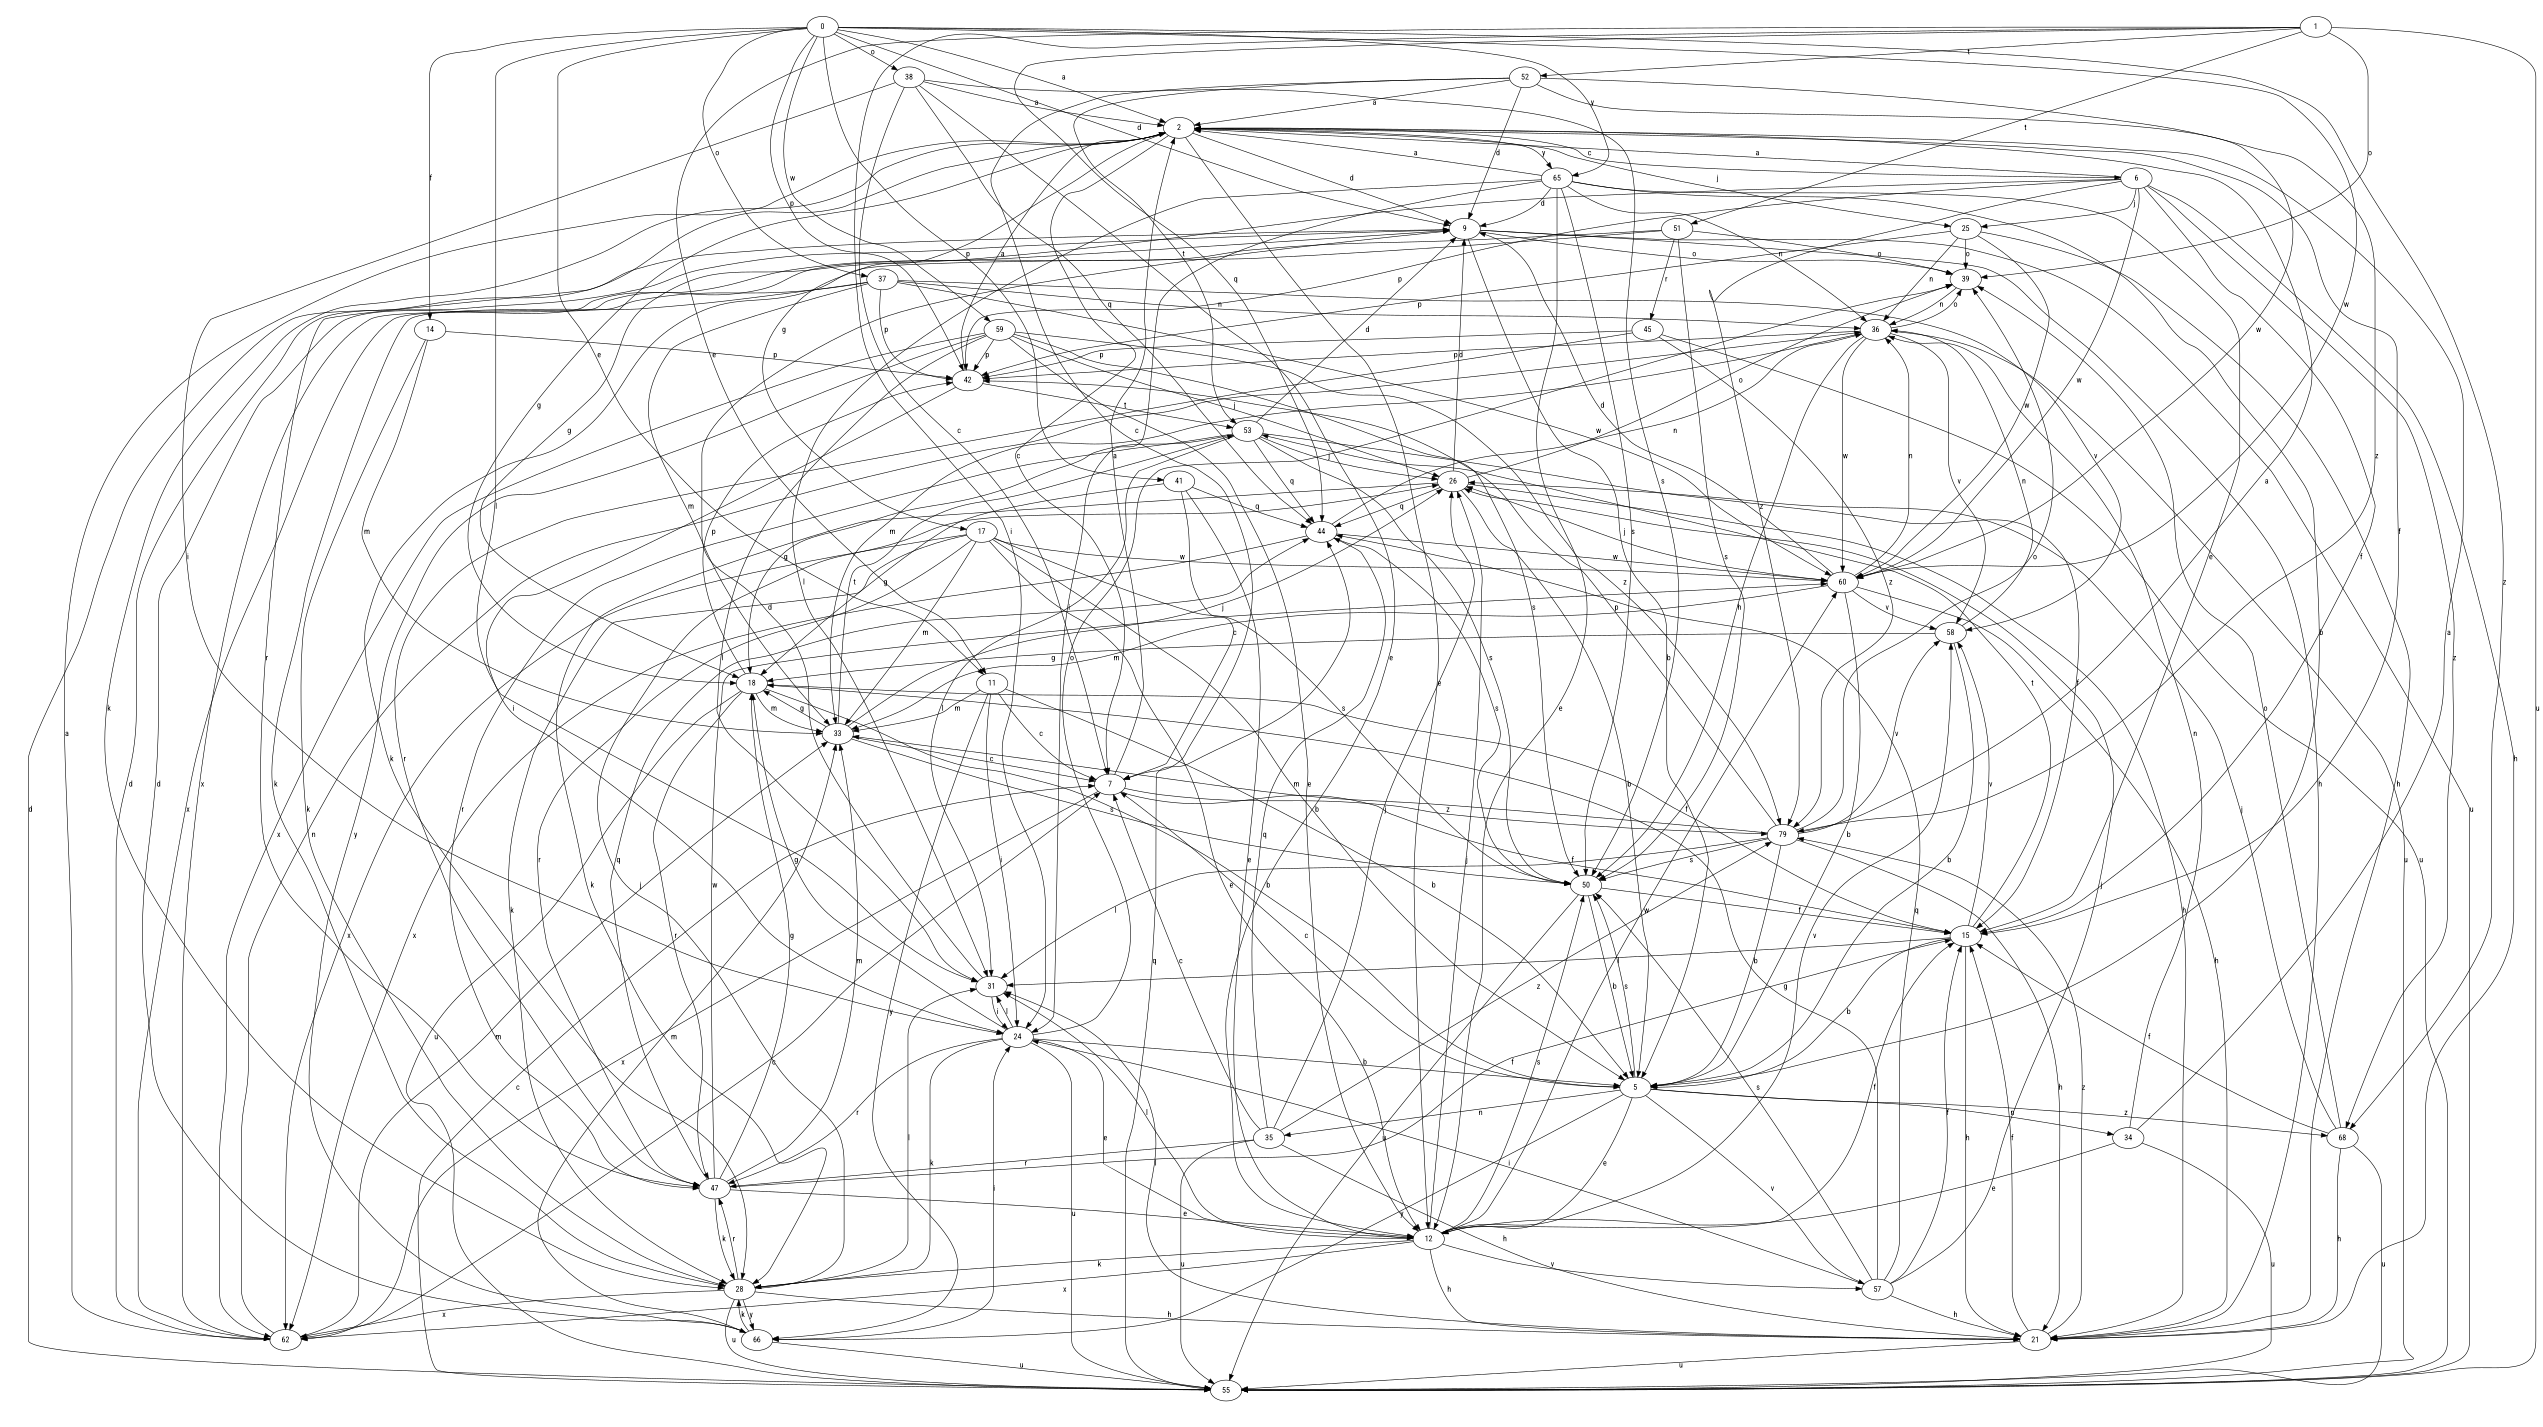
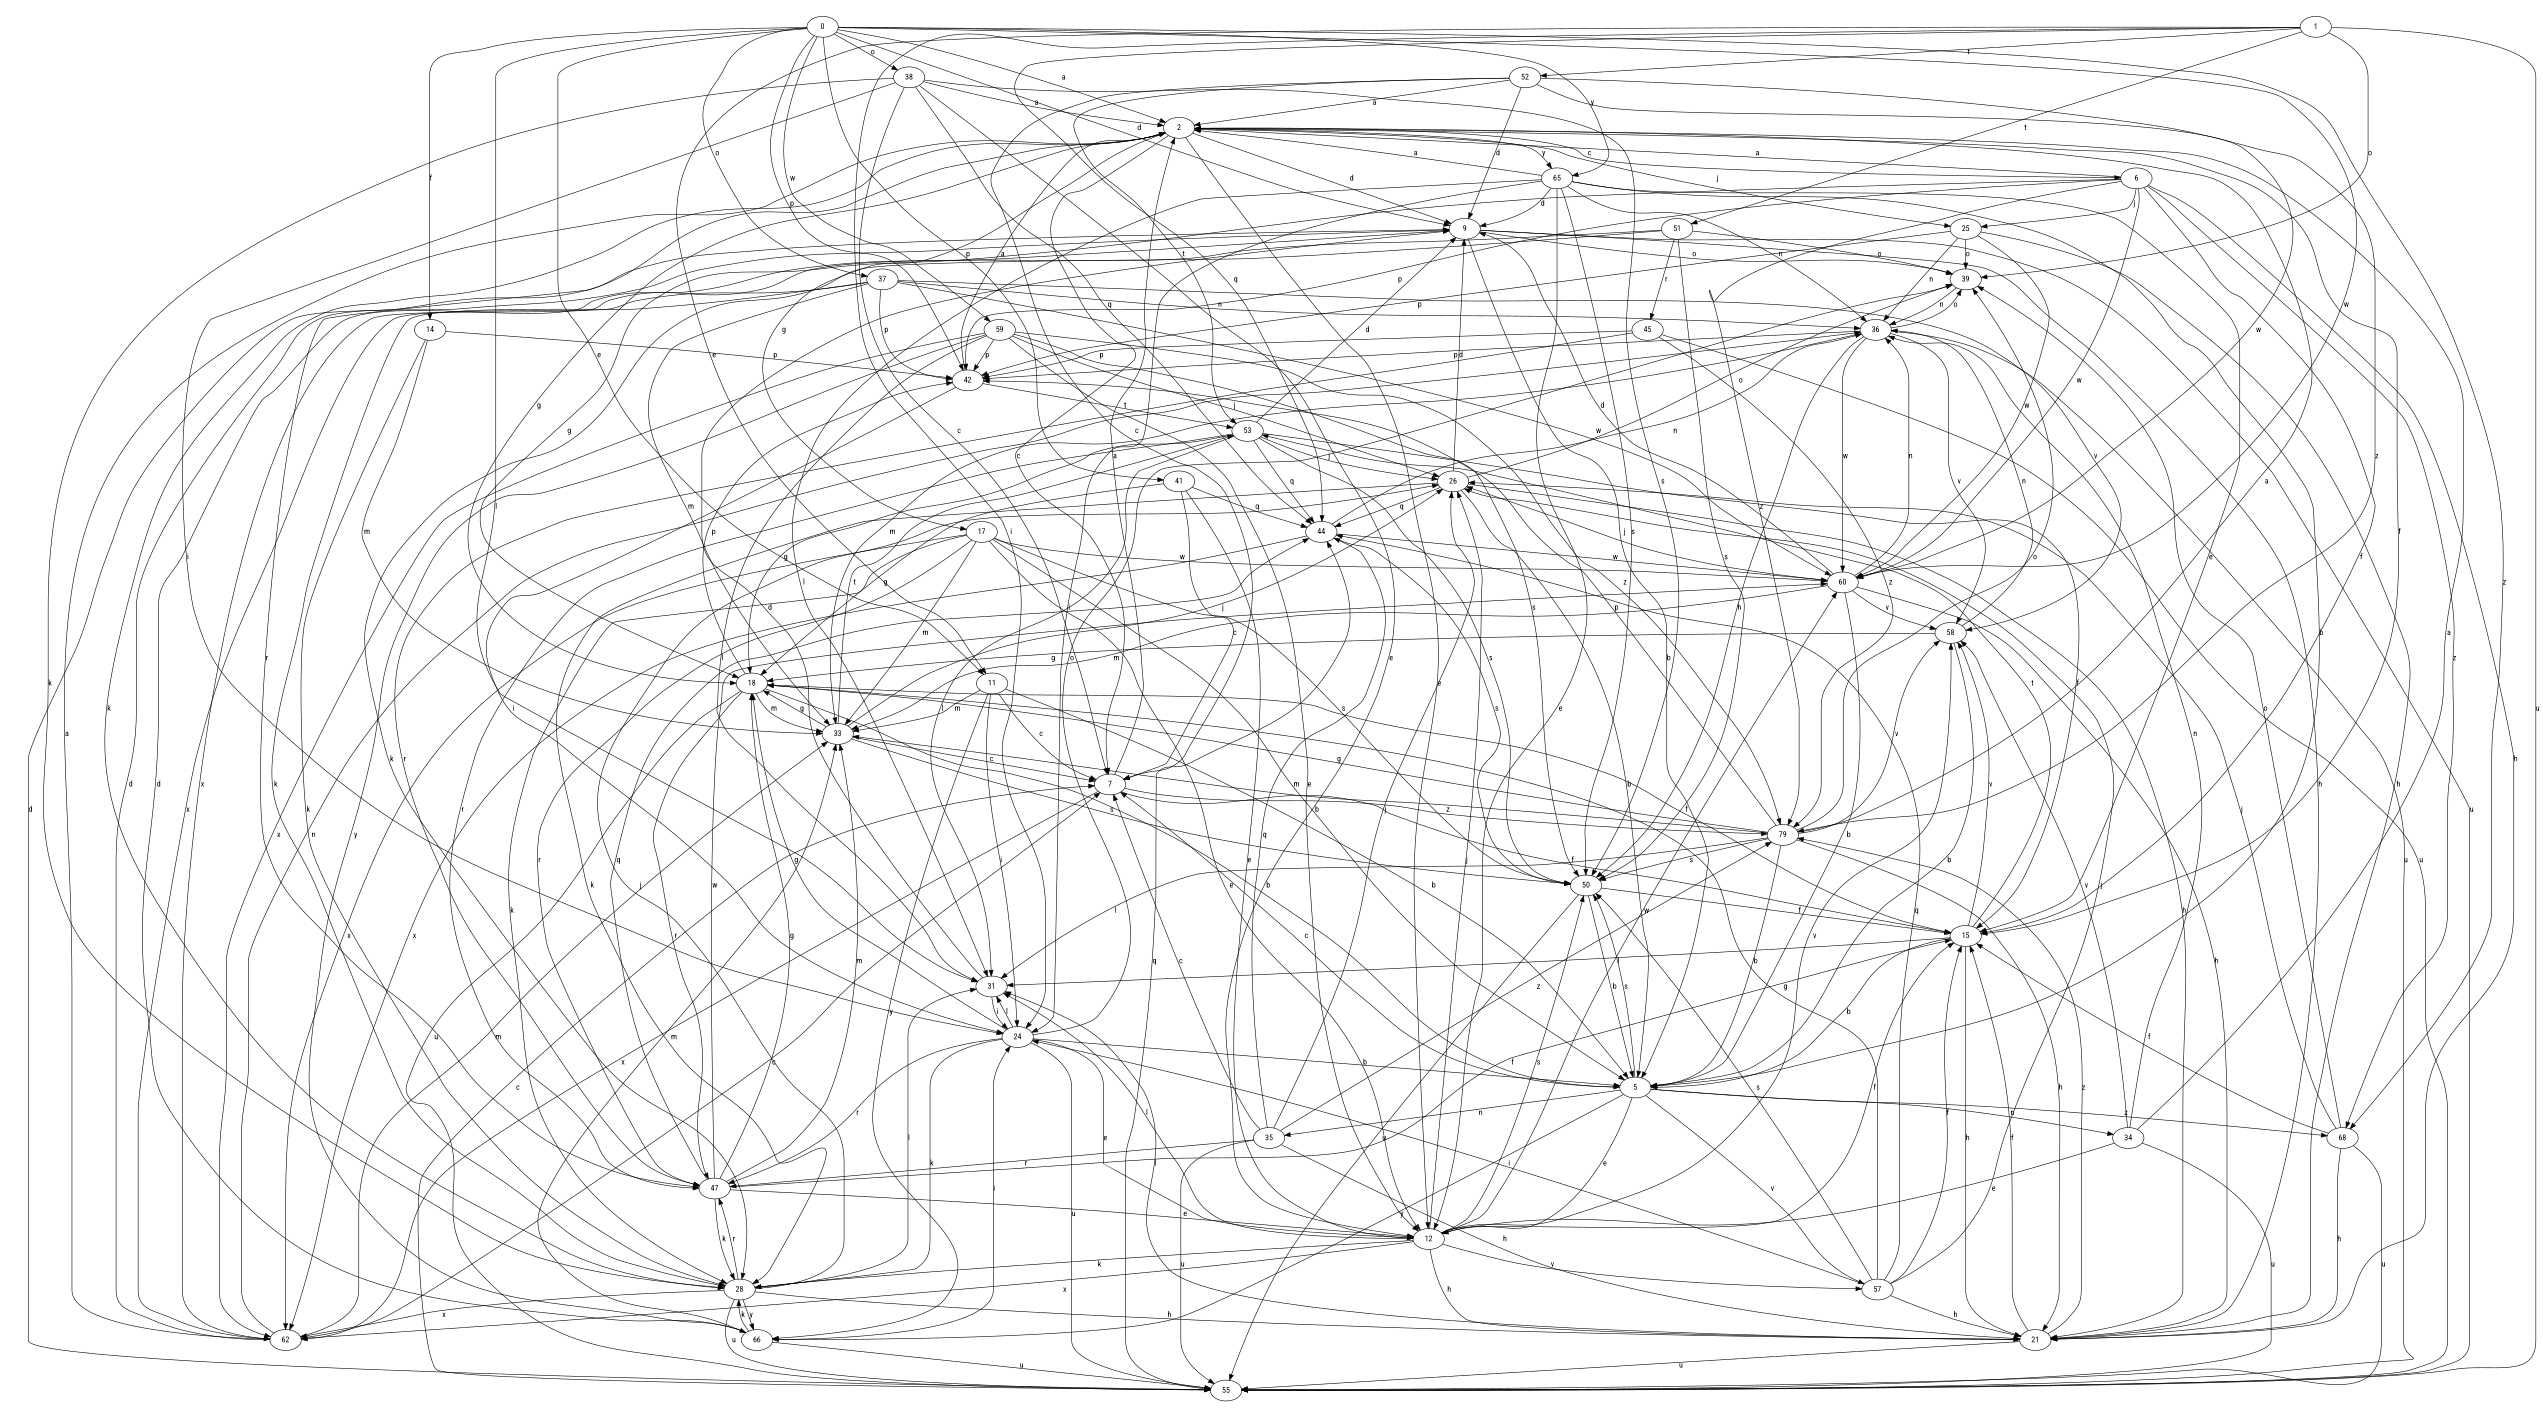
none -> (49, 595)
none -> (1296, 755)
none -> (2078, 876)
